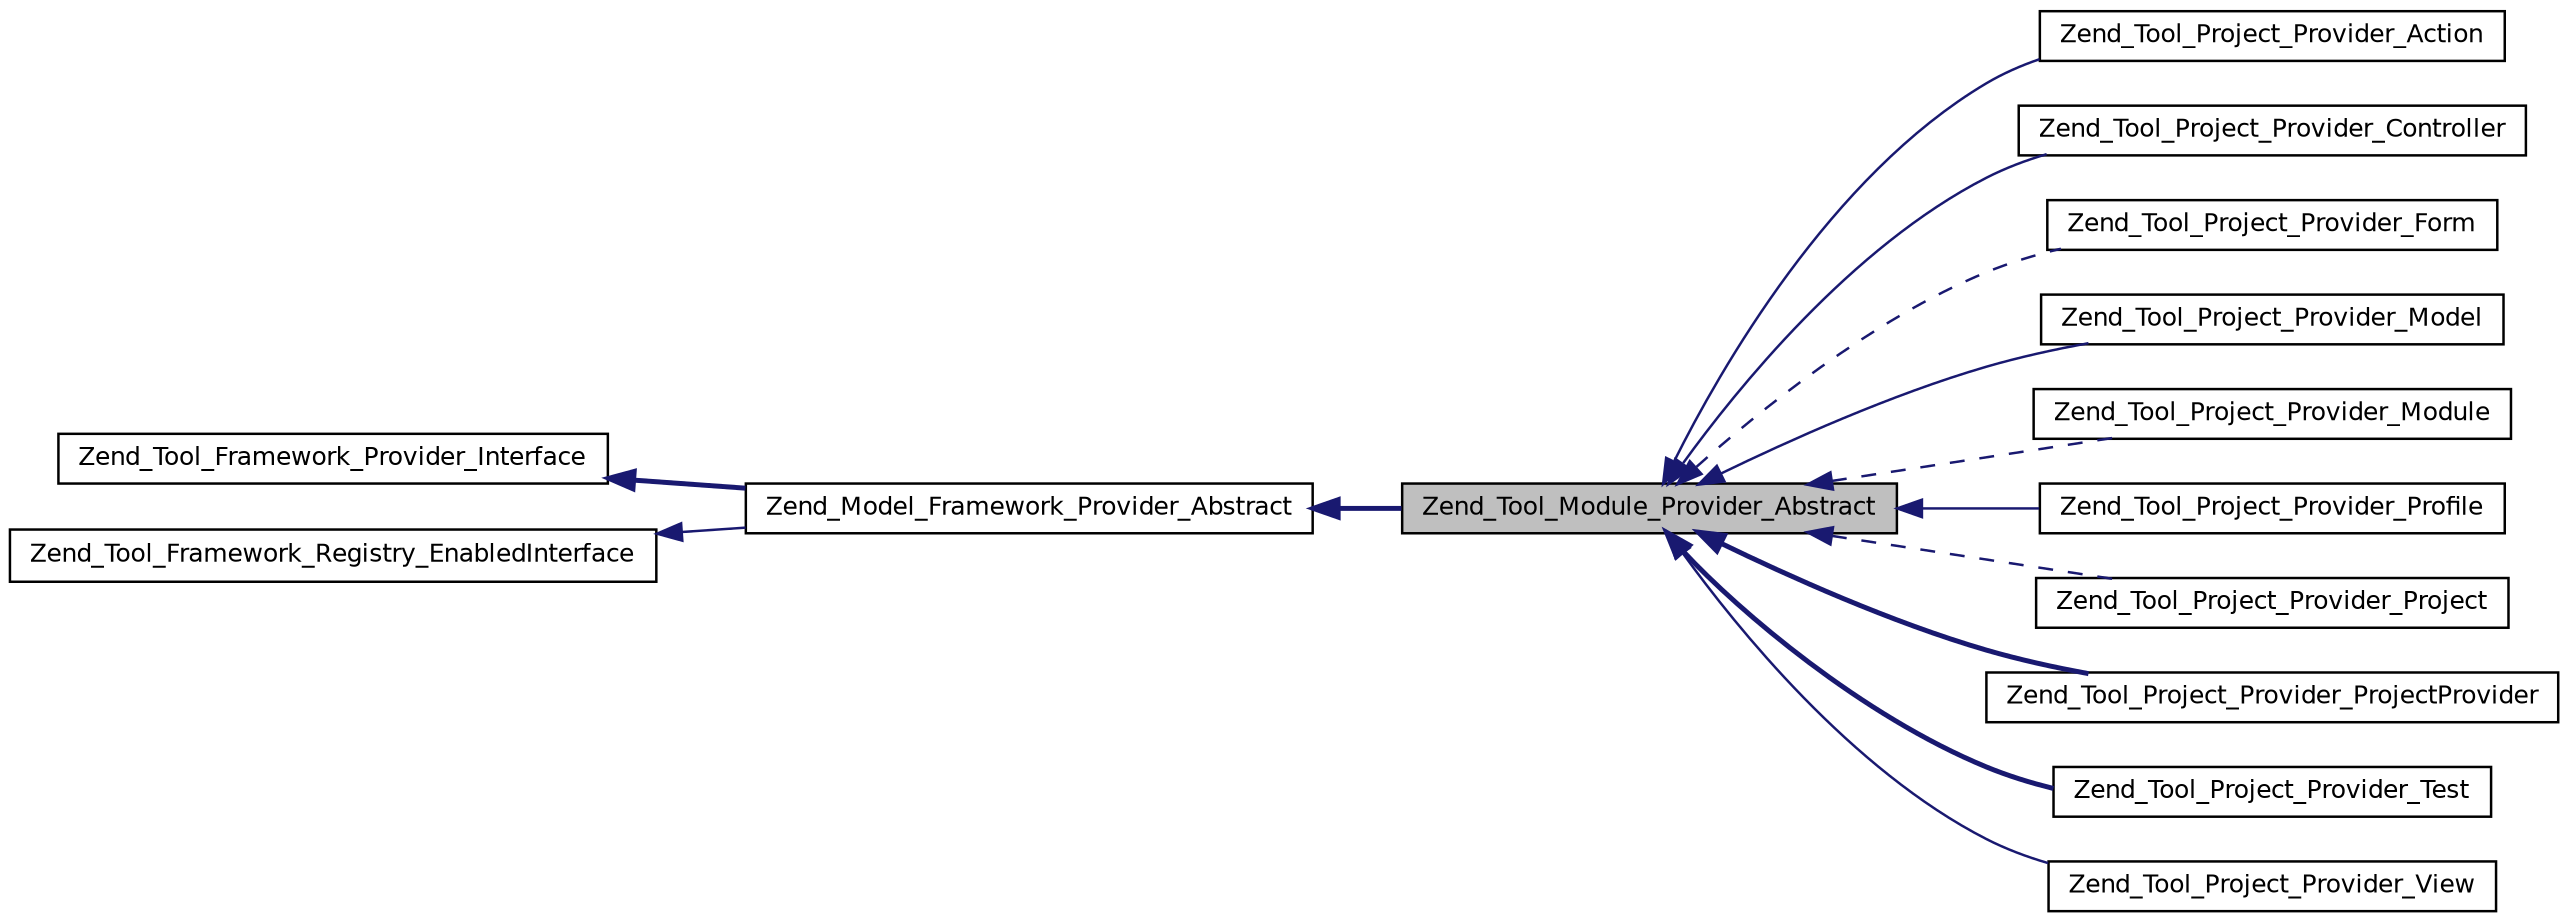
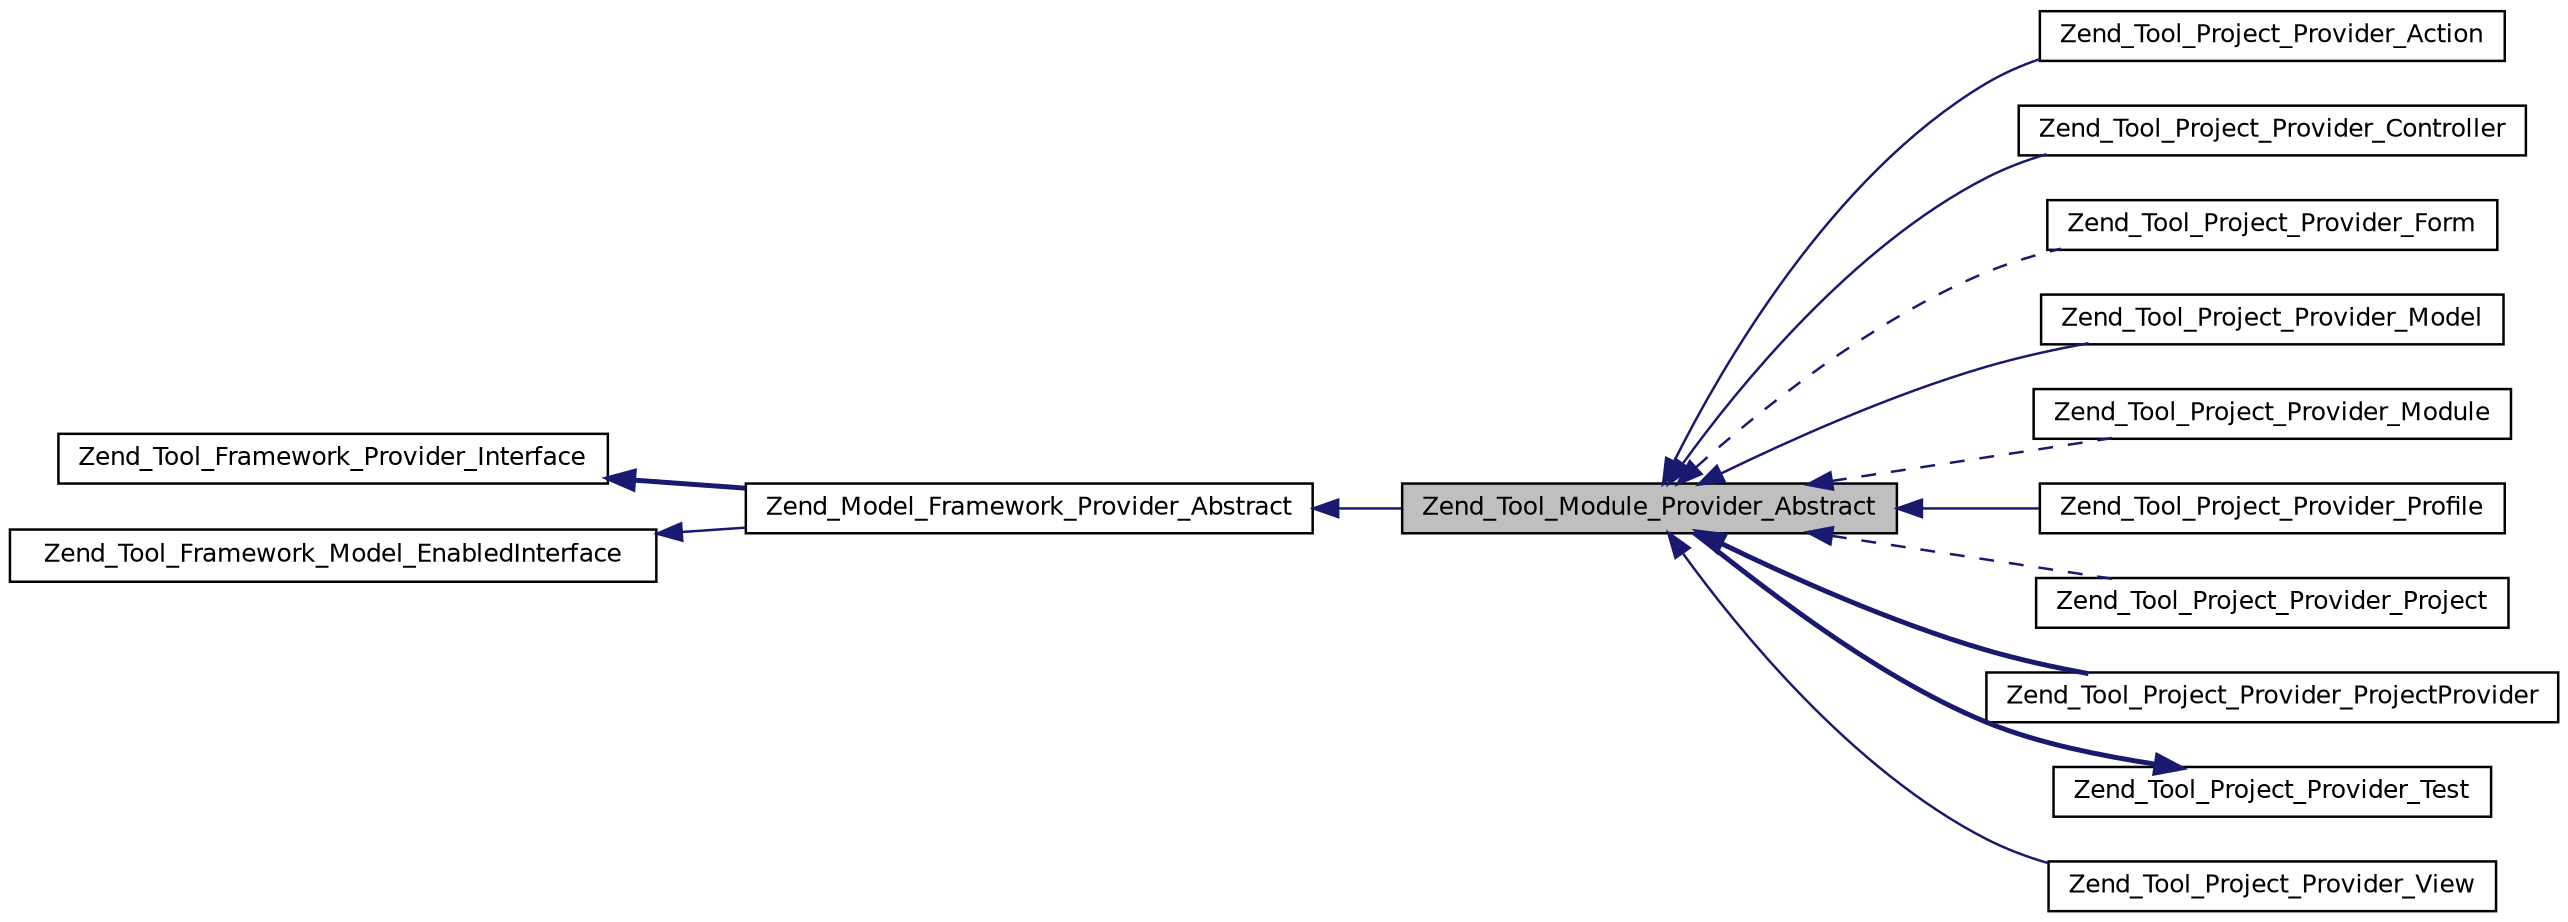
(1370, 508) -> (1370, 508)
(333, 556) -> (333, 556)
(1854, 694) -> (1908, 683)
